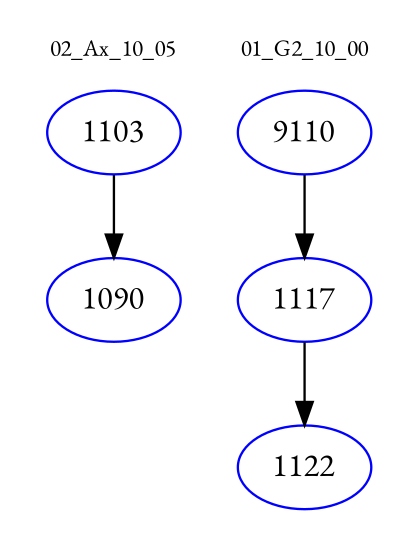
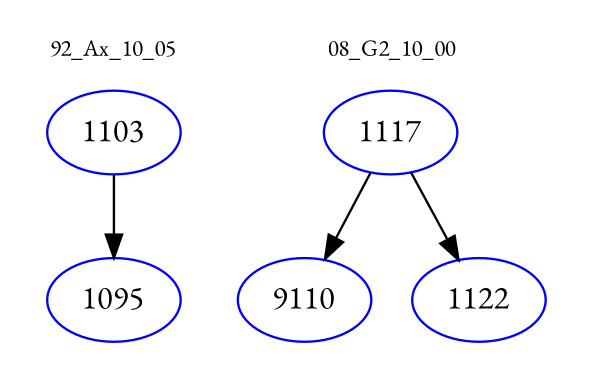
(114, 50) -> (114, 50)
(305, 50) -> (392, 50)
(305, 205) -> (353, 205)
(114, 300) -> (114, 300)
